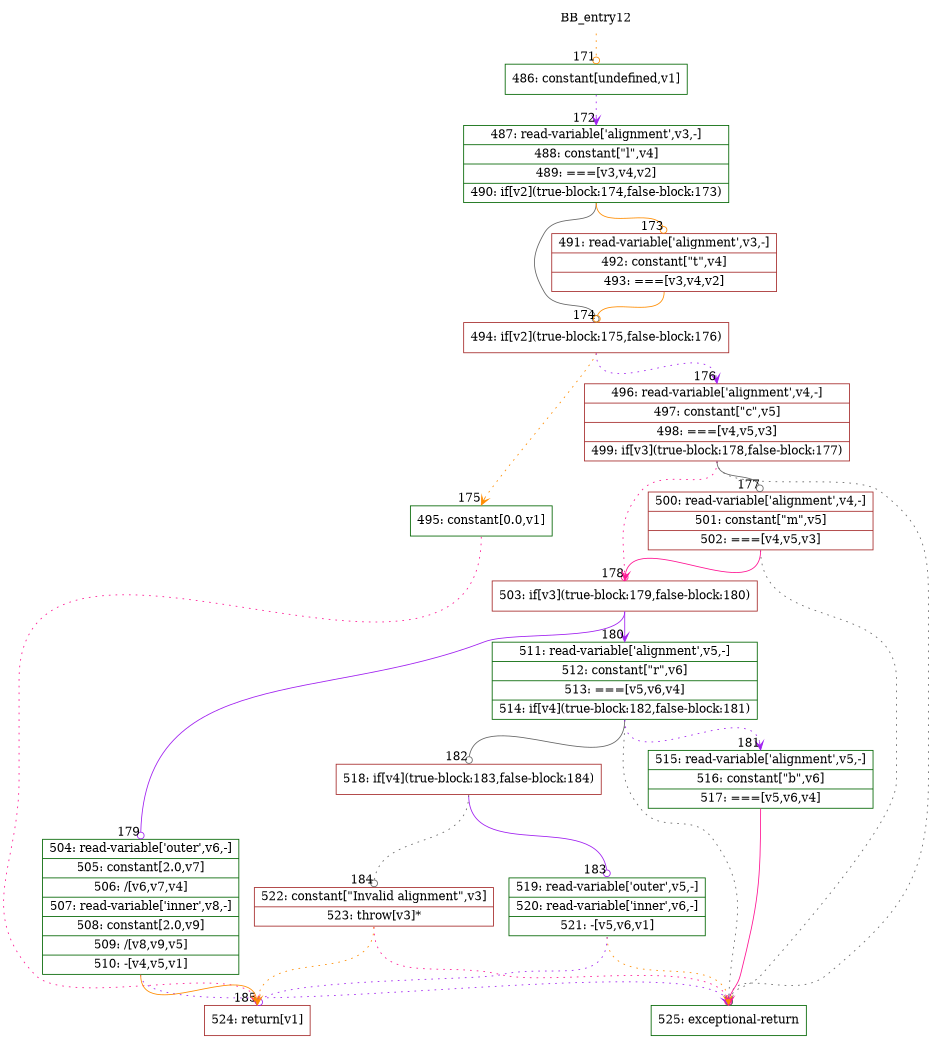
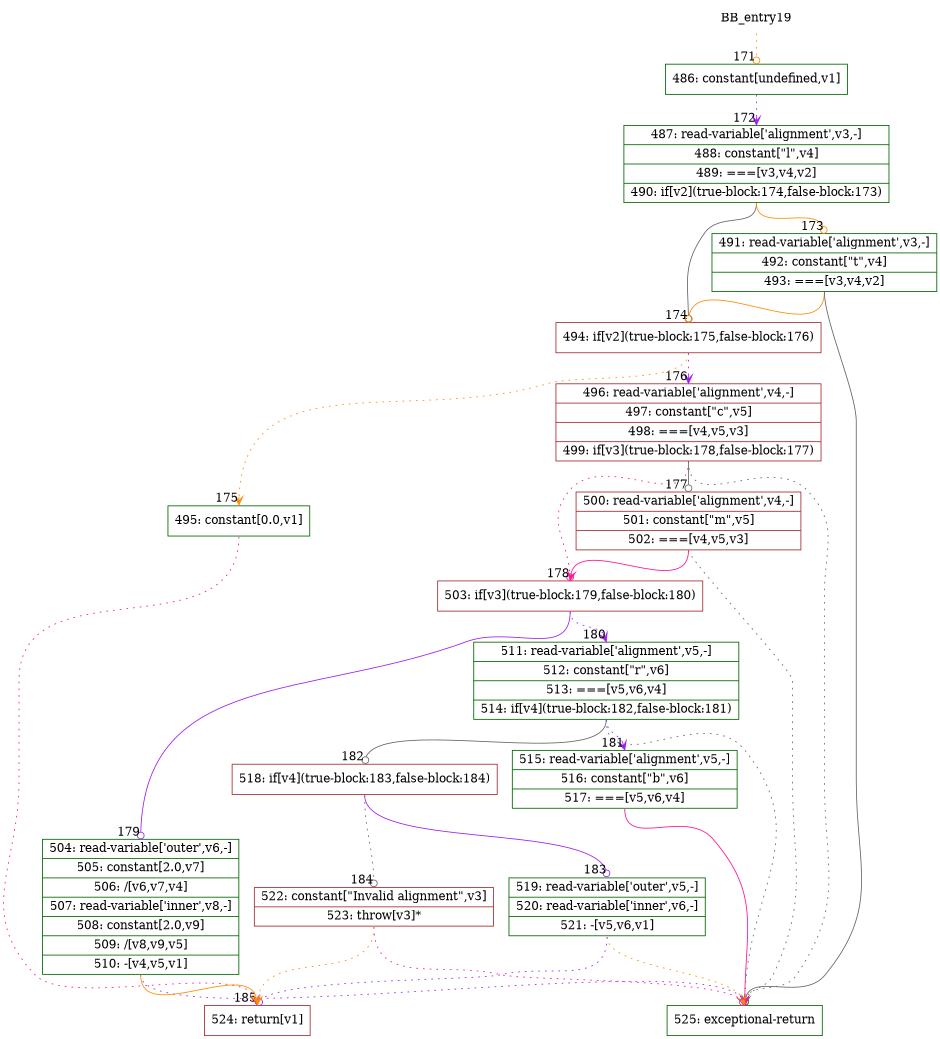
(596, 18) -> (756, 18)
(664, 263) -> (824, 263)
(625, 623) -> (584, 626)
none -> (856, 679)
